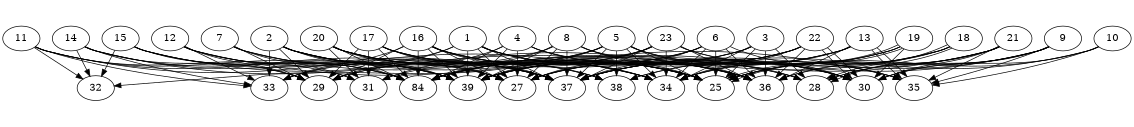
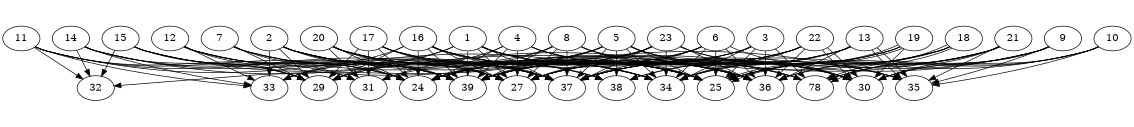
(918, 63) -> (943, 63)
(418, 88) -> (418, 88)
(815, 88) -> (815, 88)
